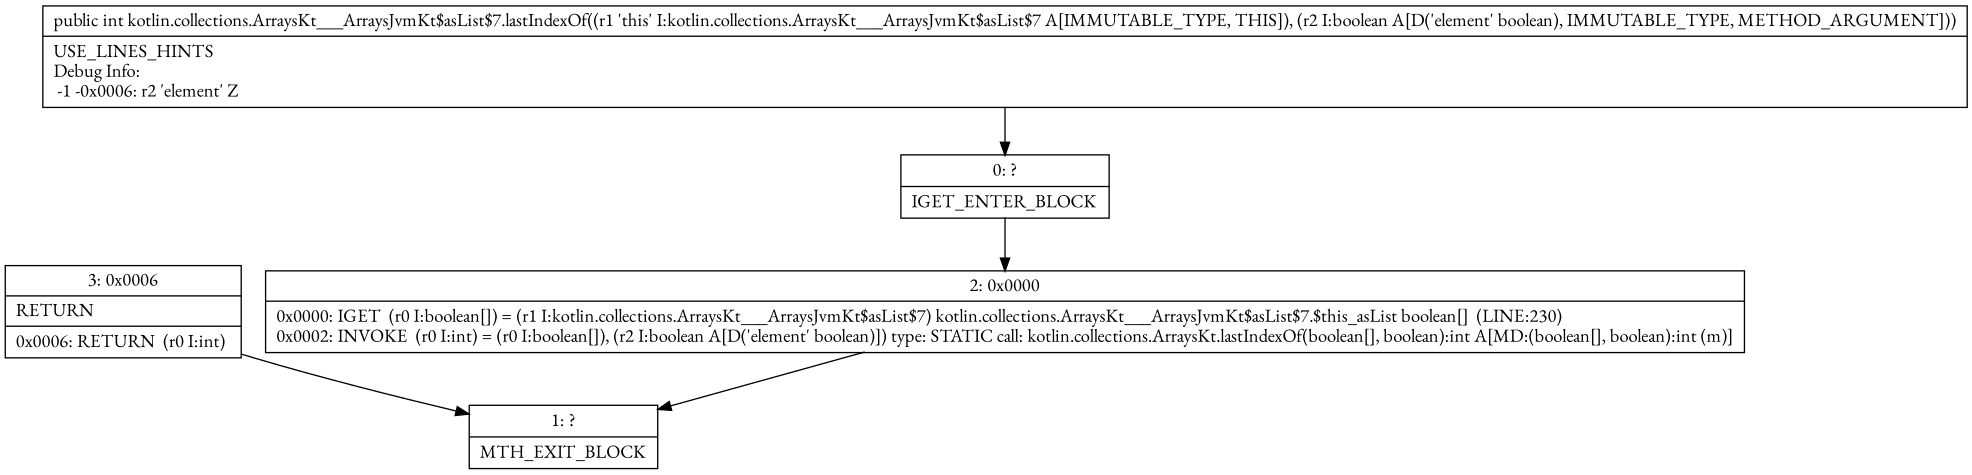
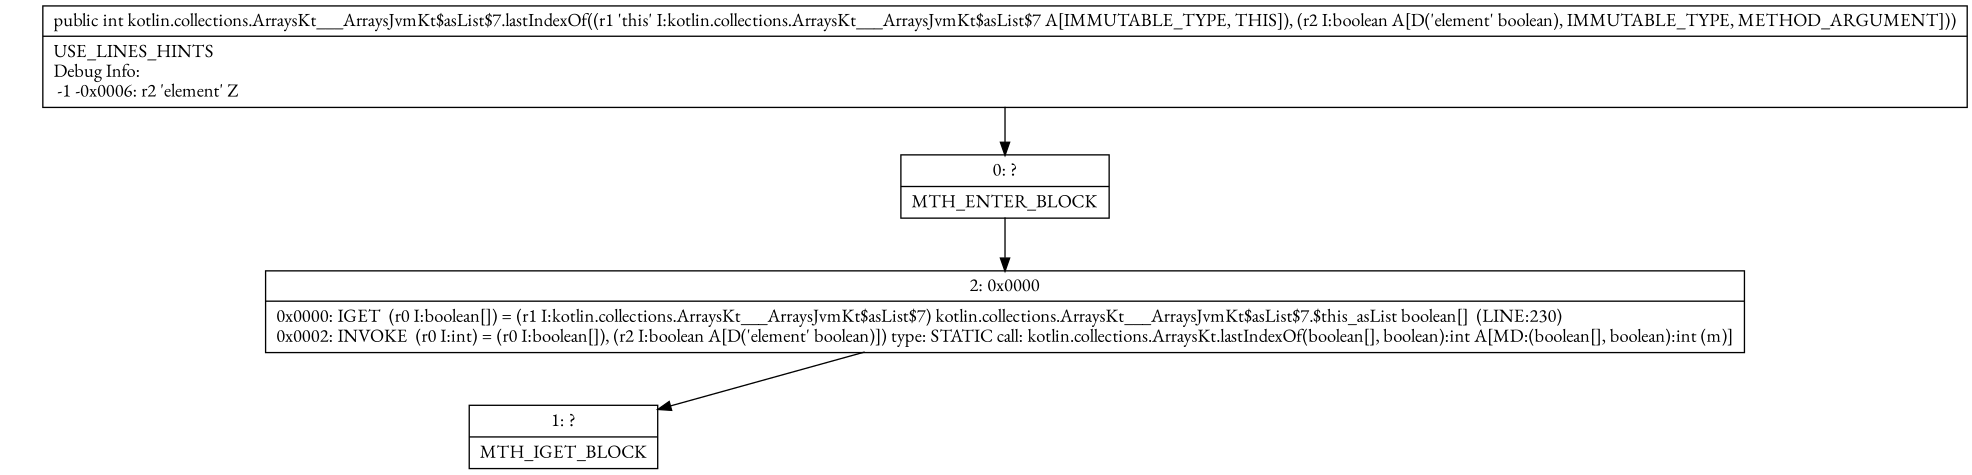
(1004, 202) -> (1005, 202)
(123, 312) -> none
(563, 452) -> (563, 452)
